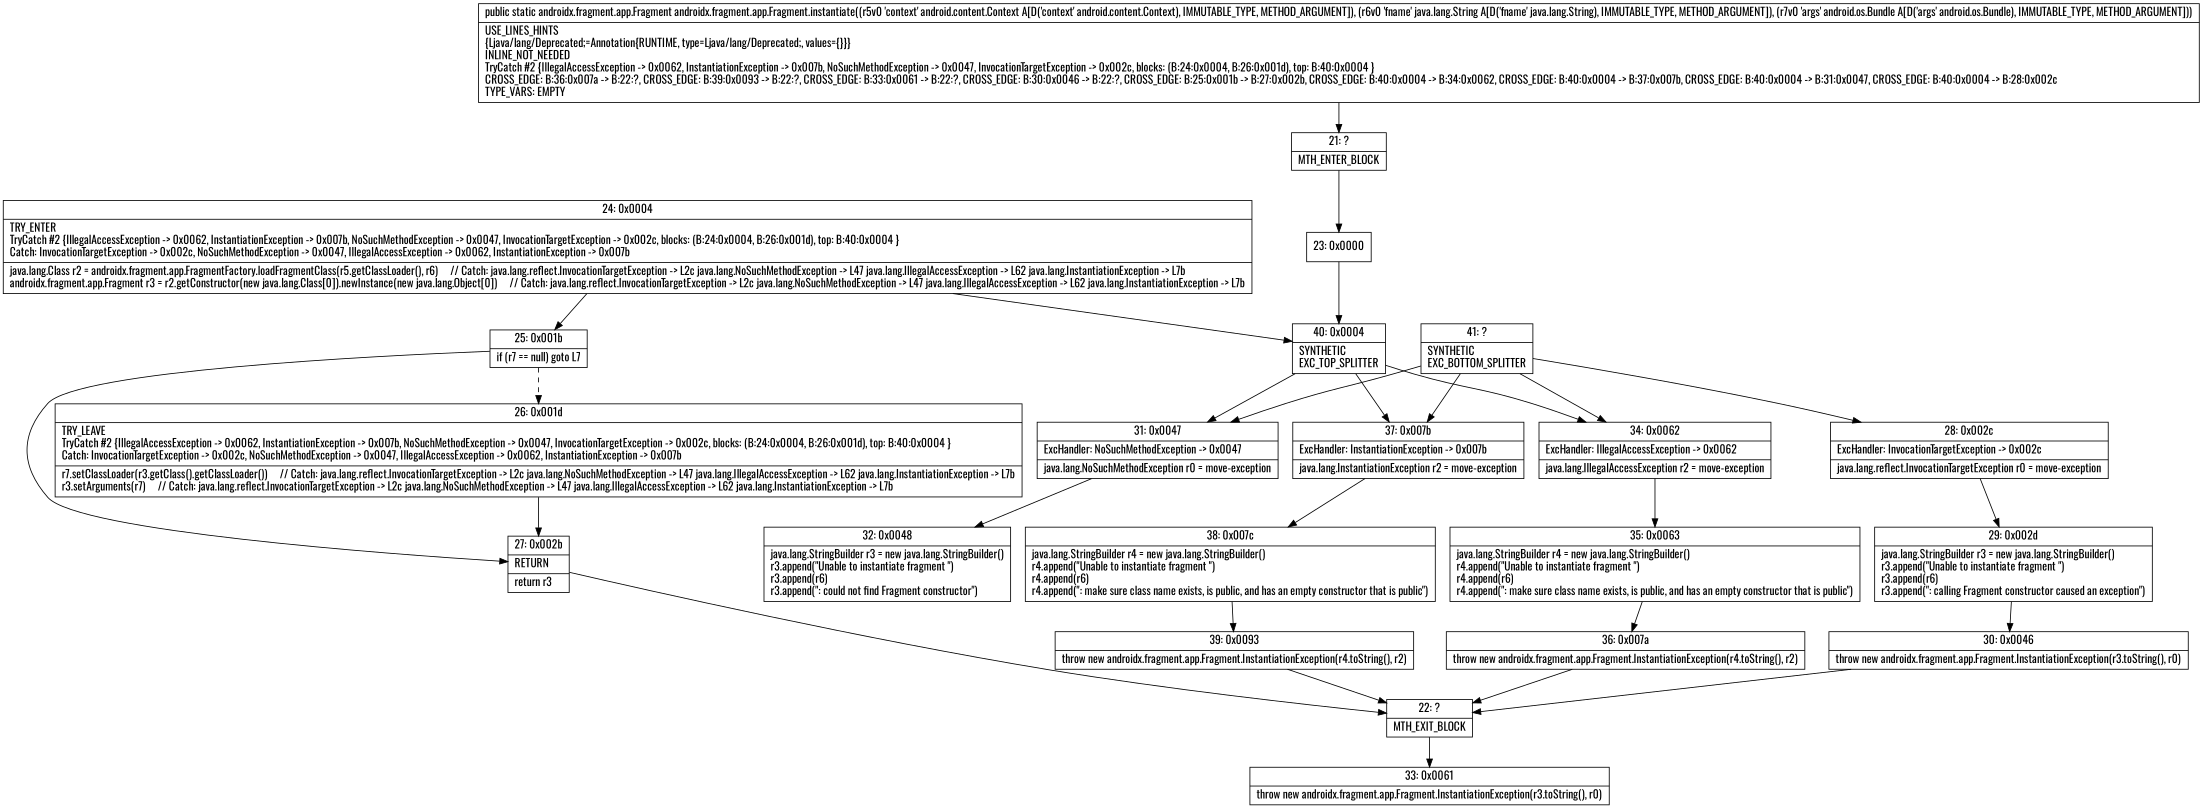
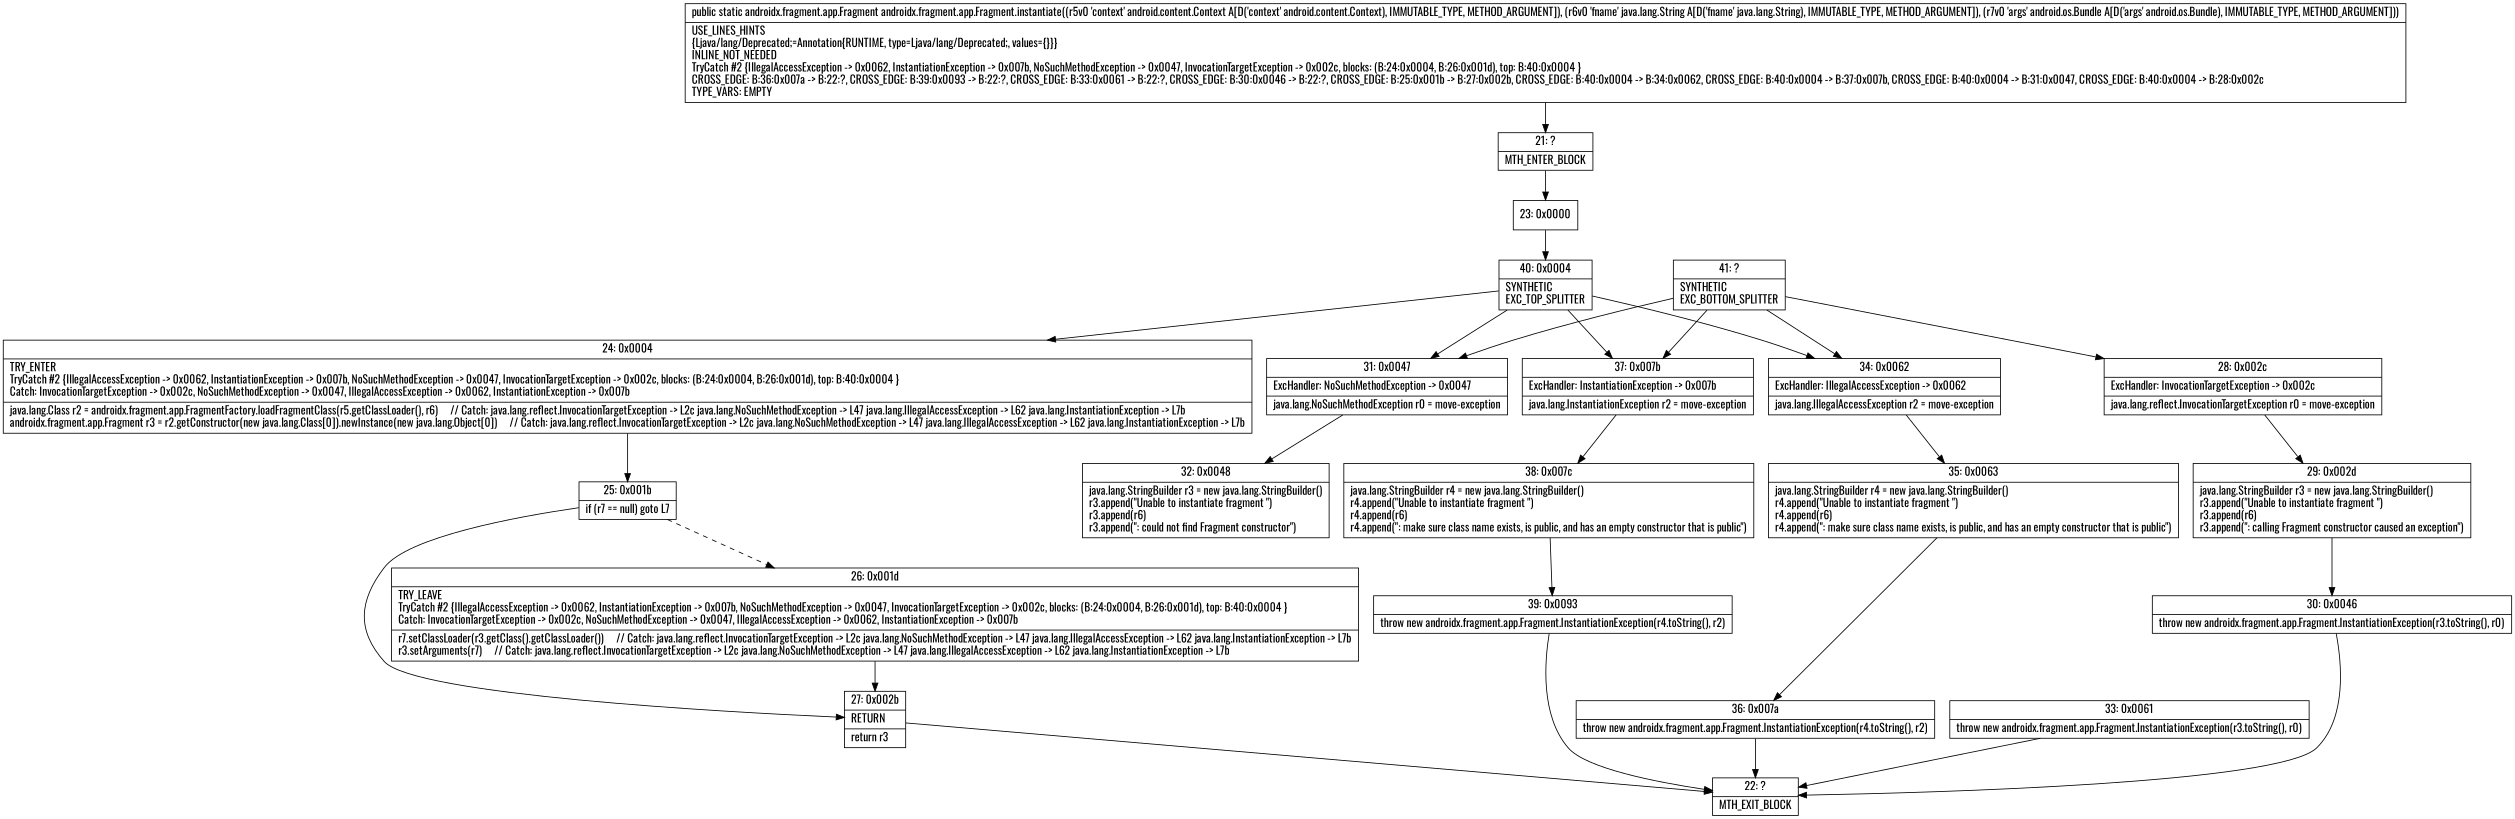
(1118, 317) -> (1277, 315)
(1430, 748) -> (1924, 762)
